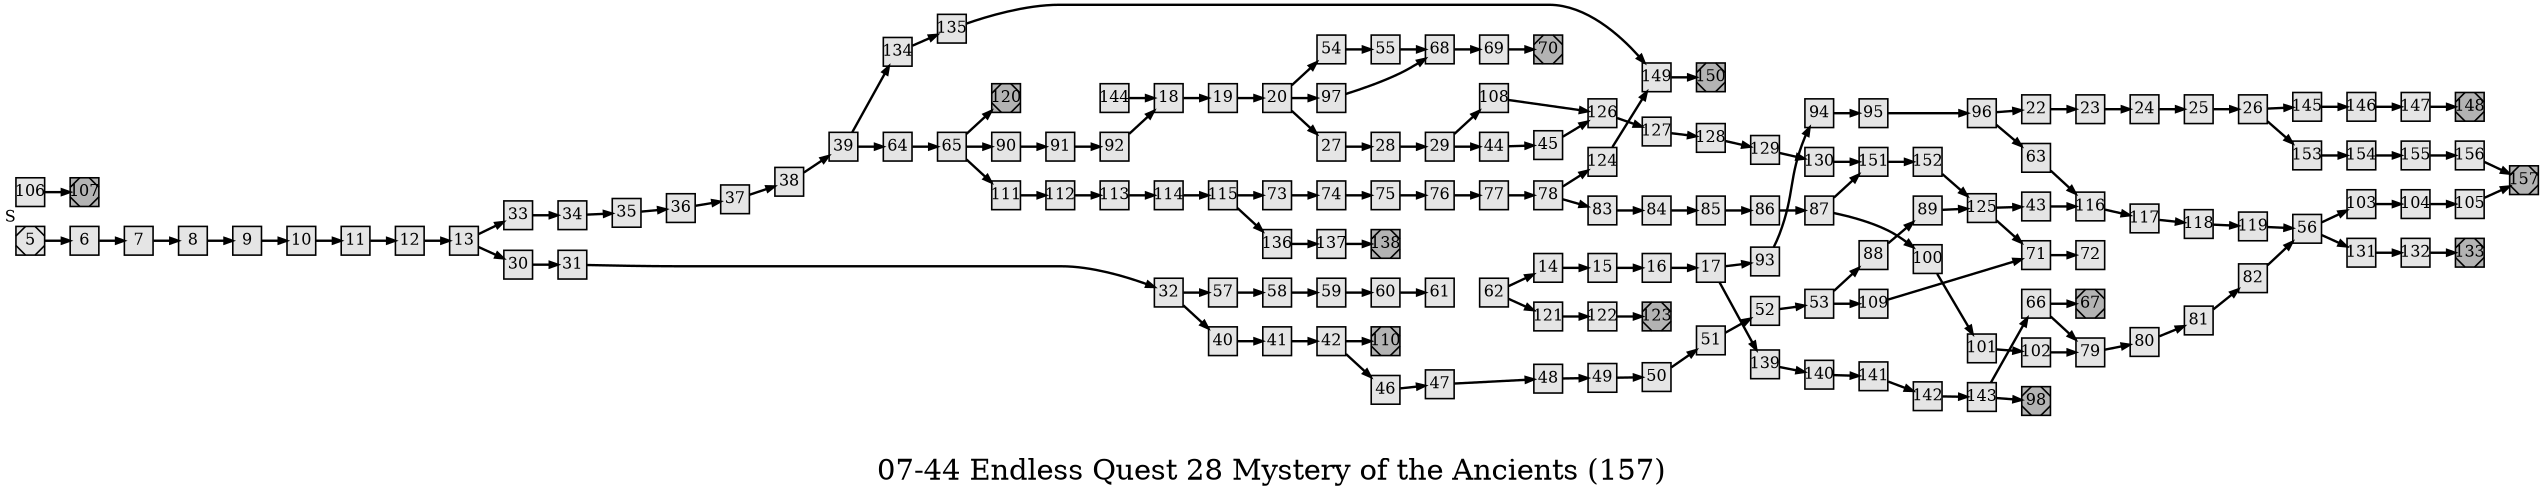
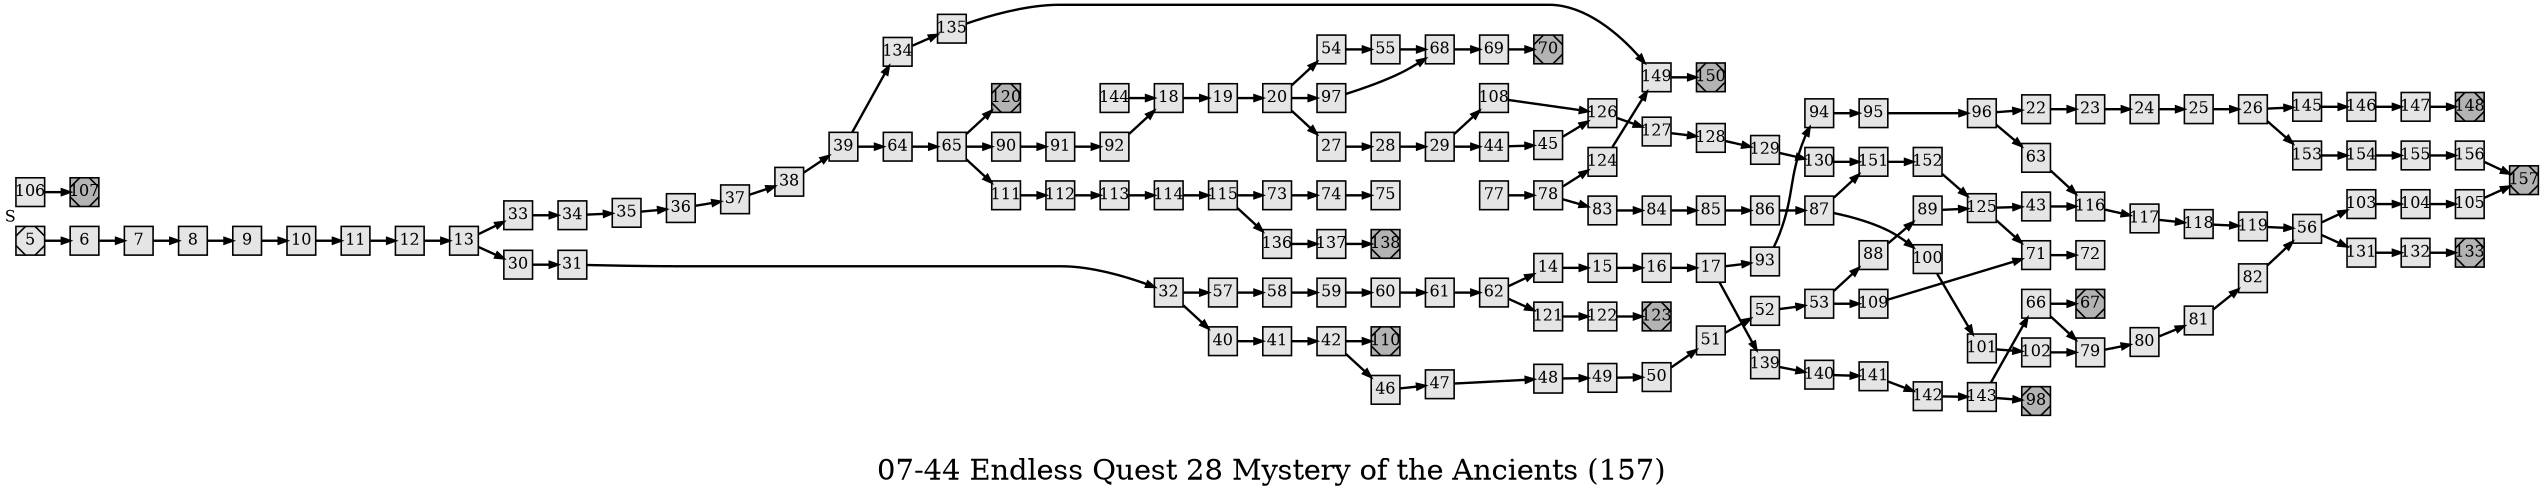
(1440, 195) -> none
none -> (1463, 293)
